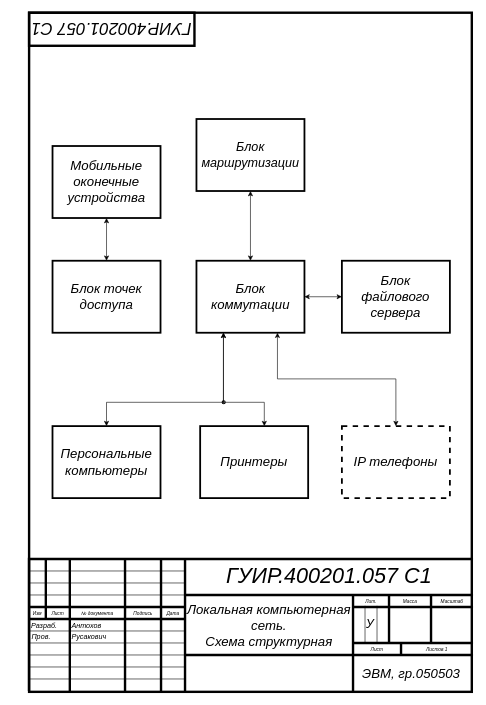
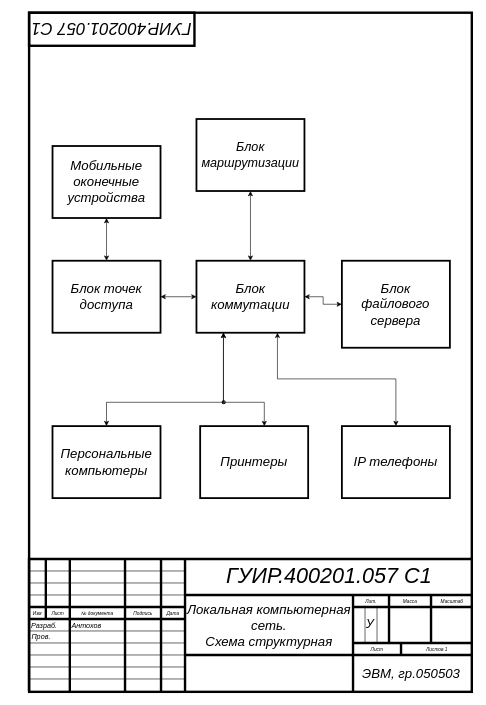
none -> (191, 297)
(396, 297) -> (396, 304)
(396, 462) -> (396, 462)
(98, 637) -> none
